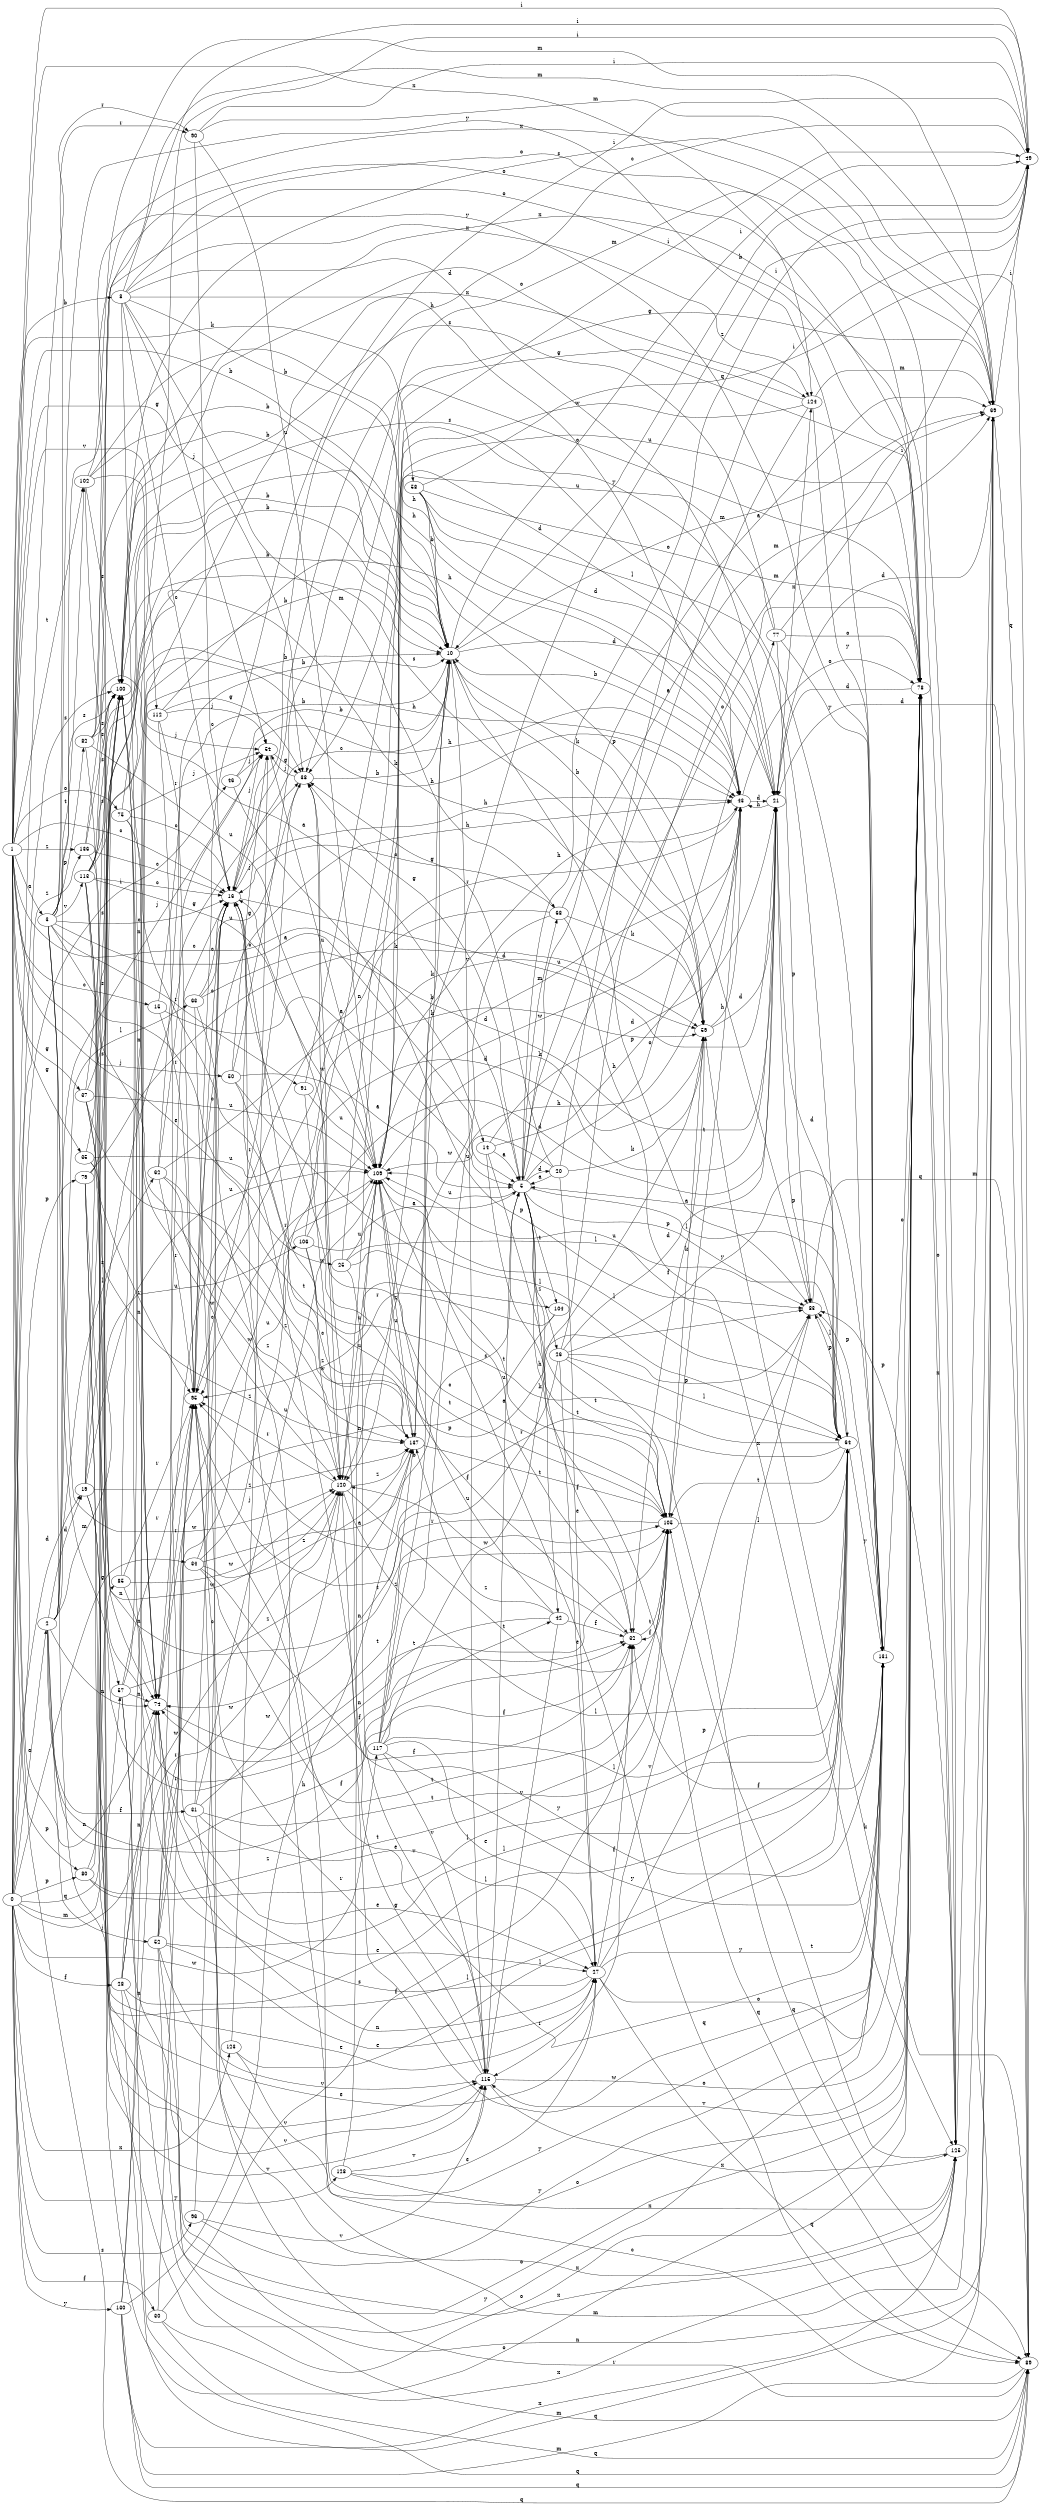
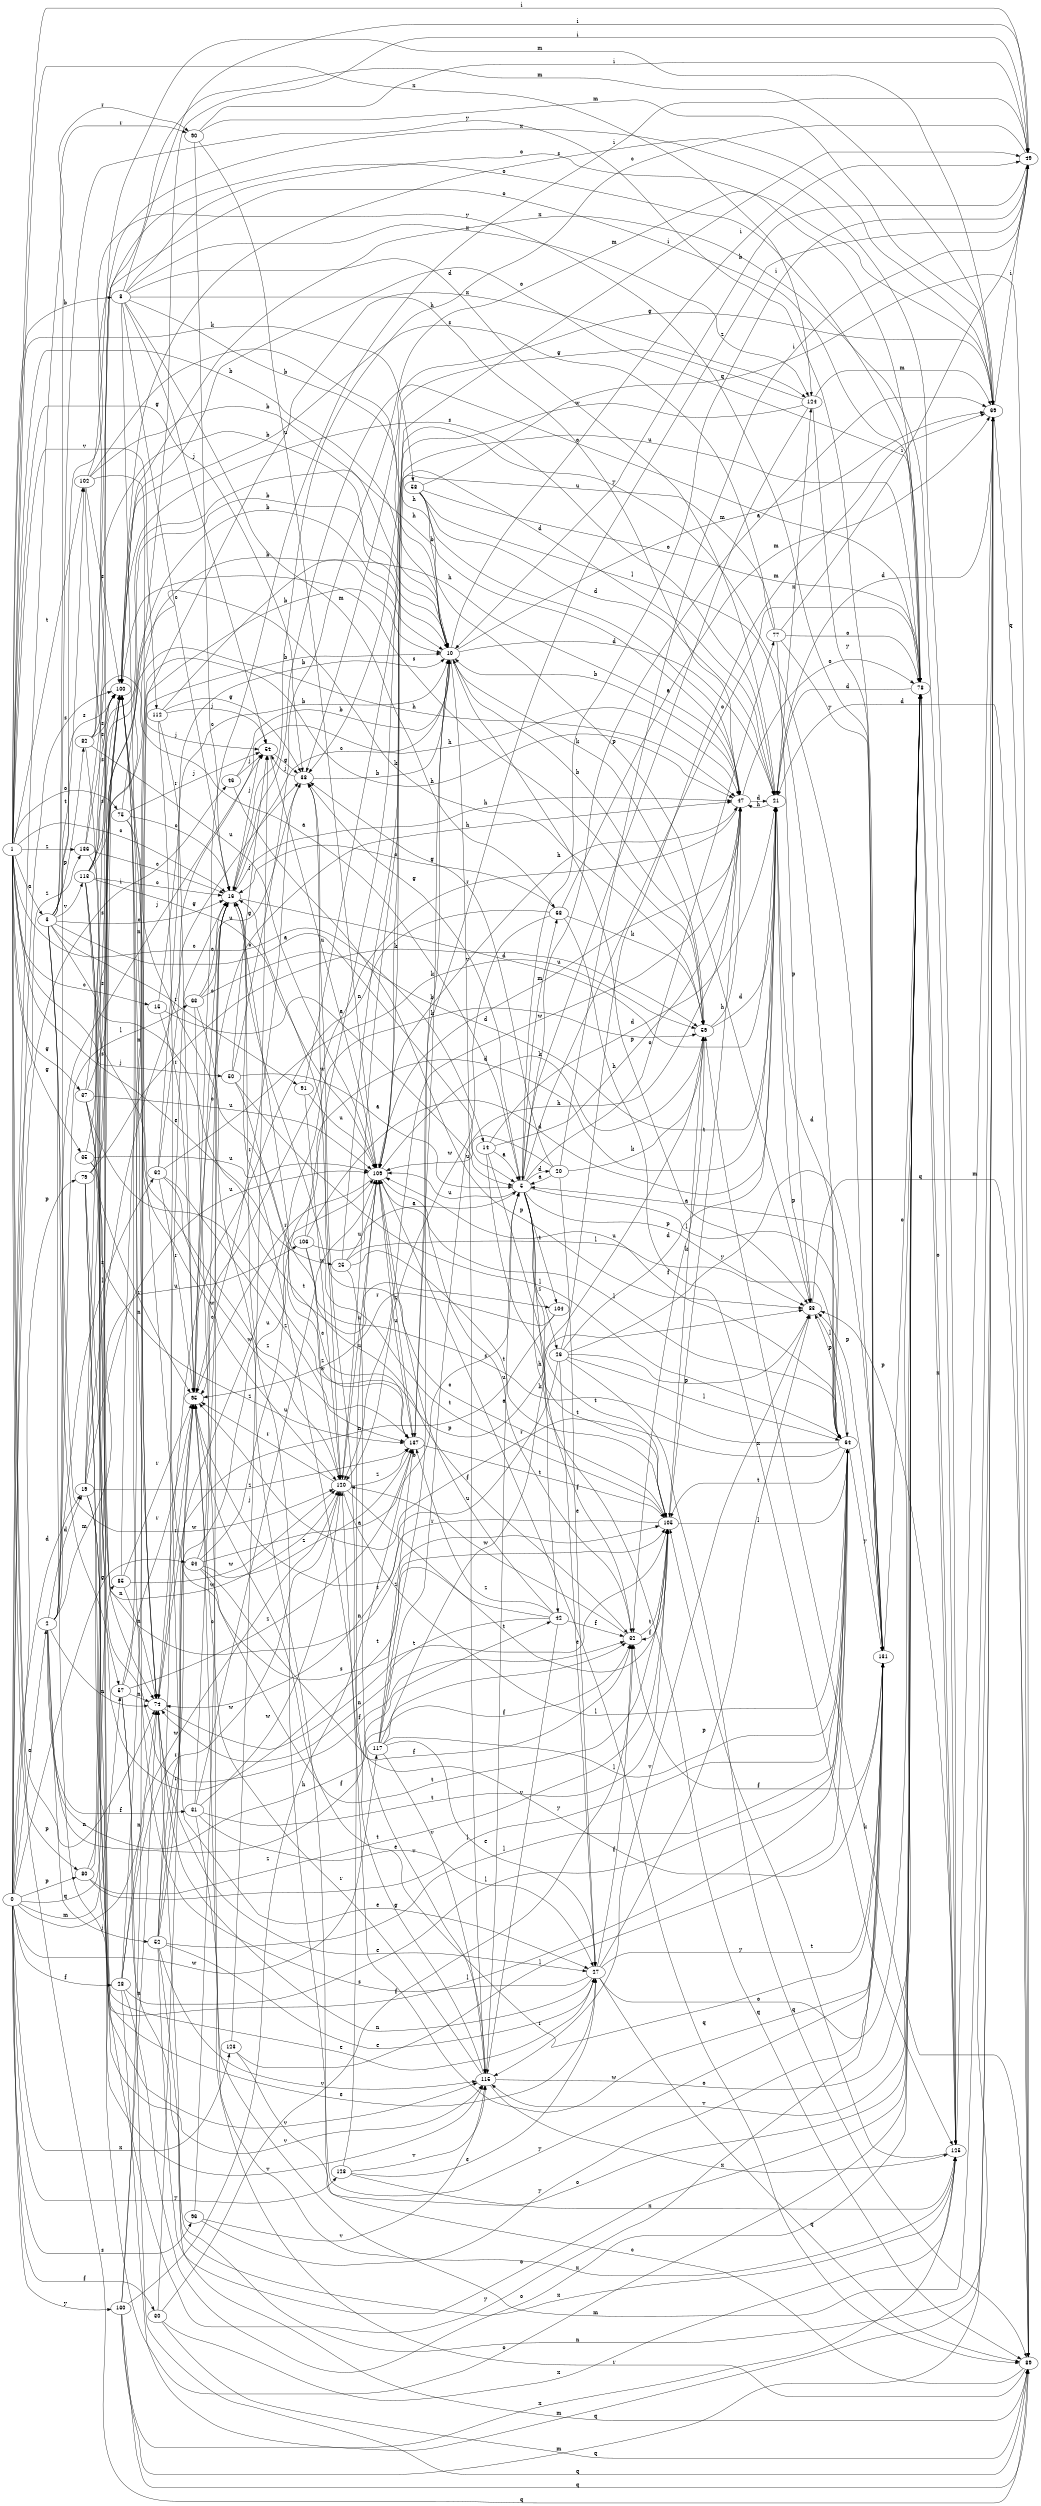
(741, 801) -> (741, 801)
none -> (163, 1386)
(723, 1904) -> none
